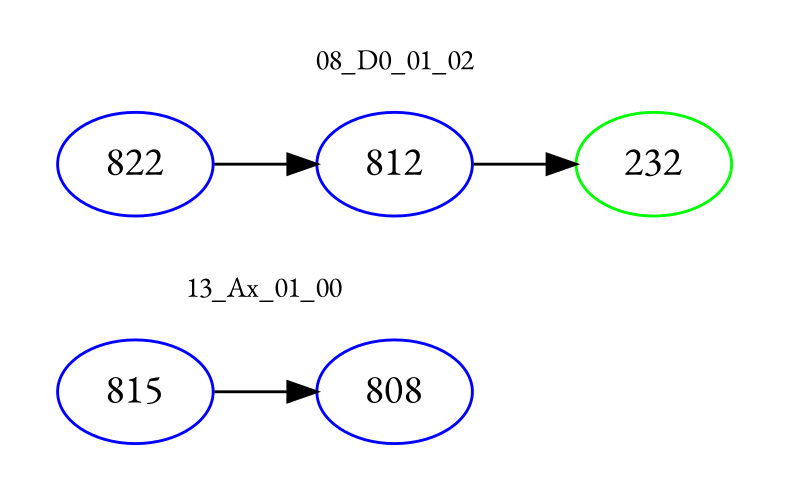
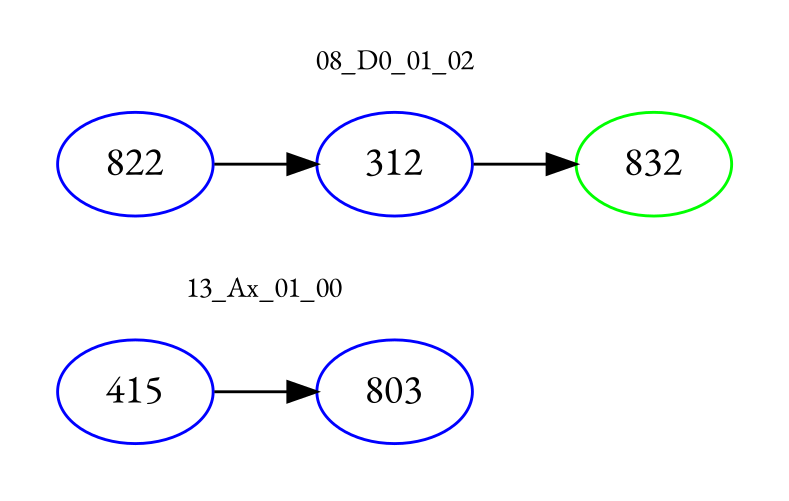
(395, 164) -> (395, 164)
(654, 164) -> (654, 164)
(135, 392) -> (135, 392)
(395, 392) -> (395, 392)
